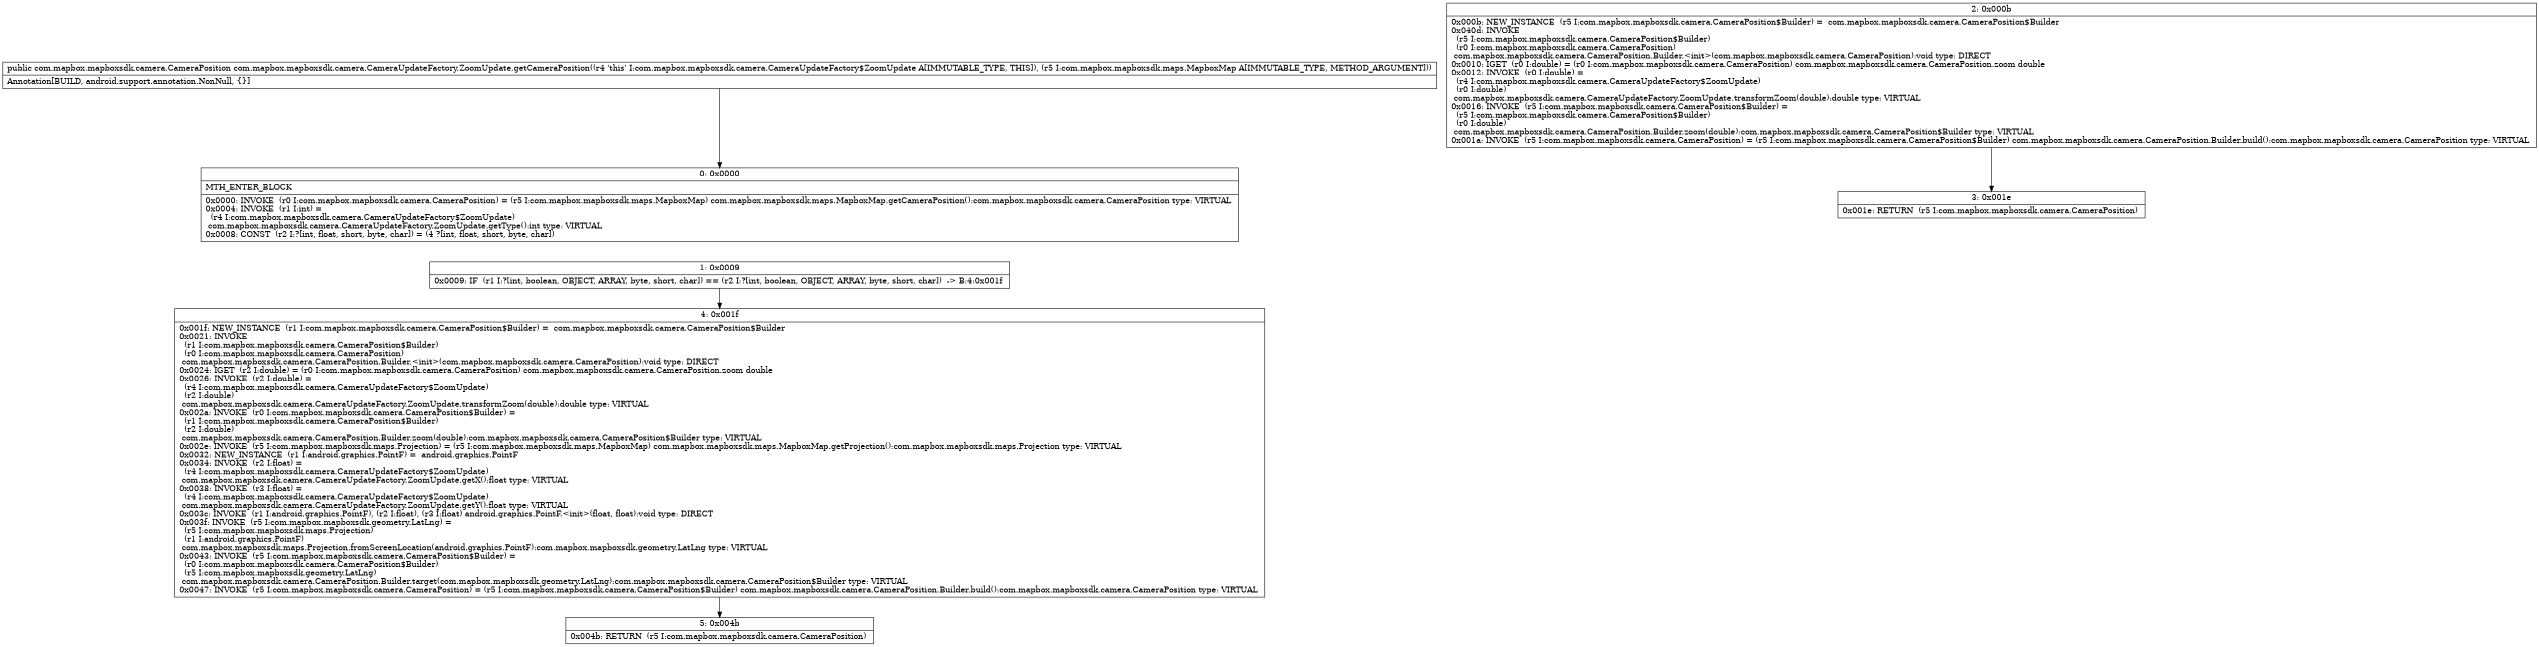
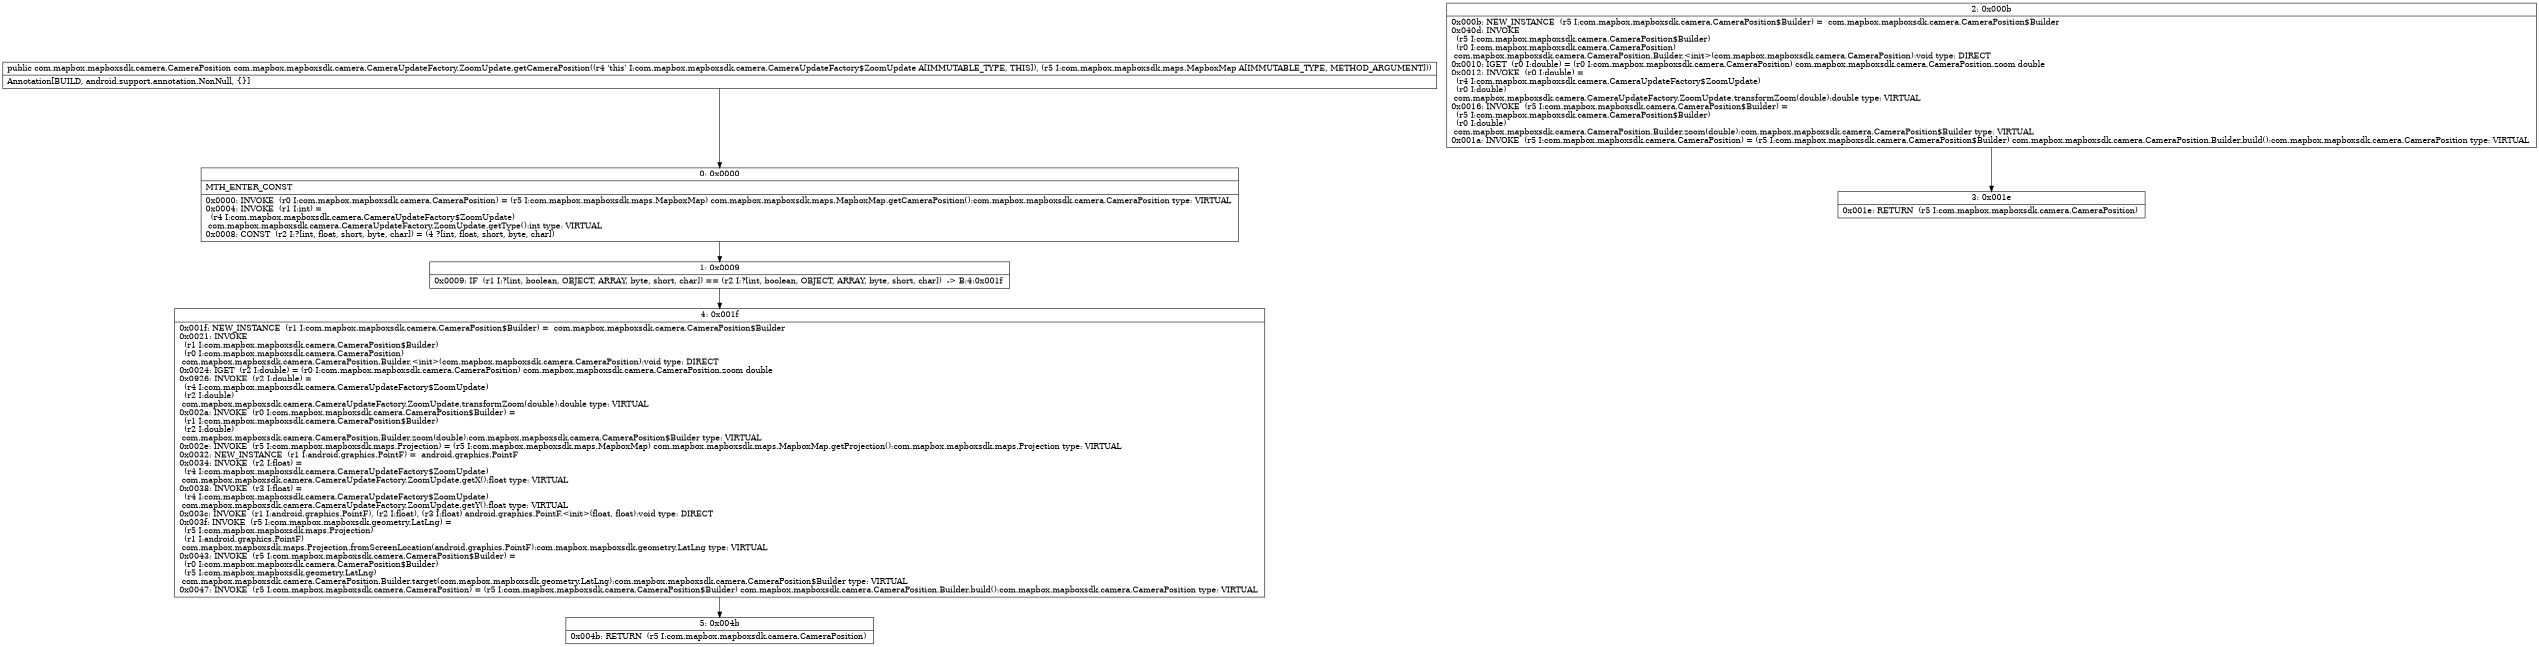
(249, 187) -> (249, 187)
none -> (720, 249)
(247, 379) -> (247, 379)
